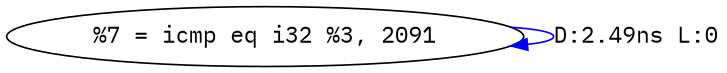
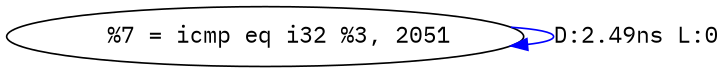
(265, 37) -> (265, 37)
